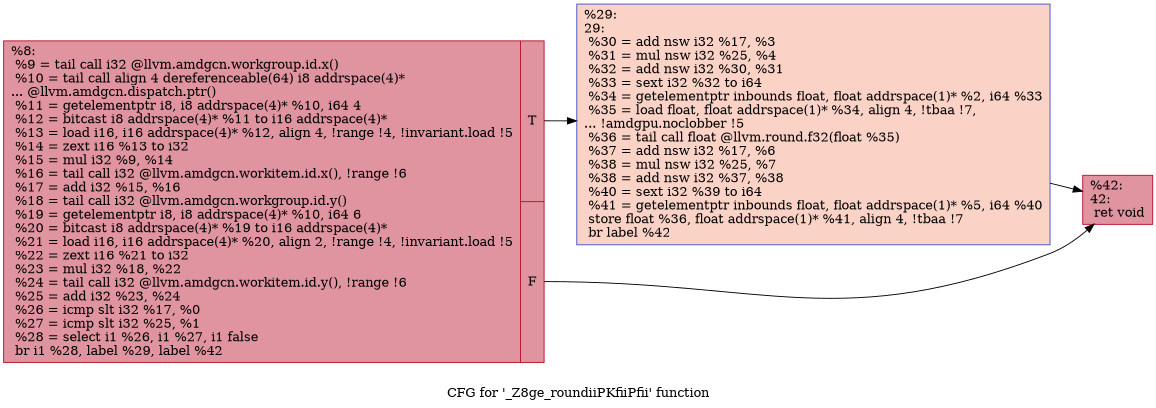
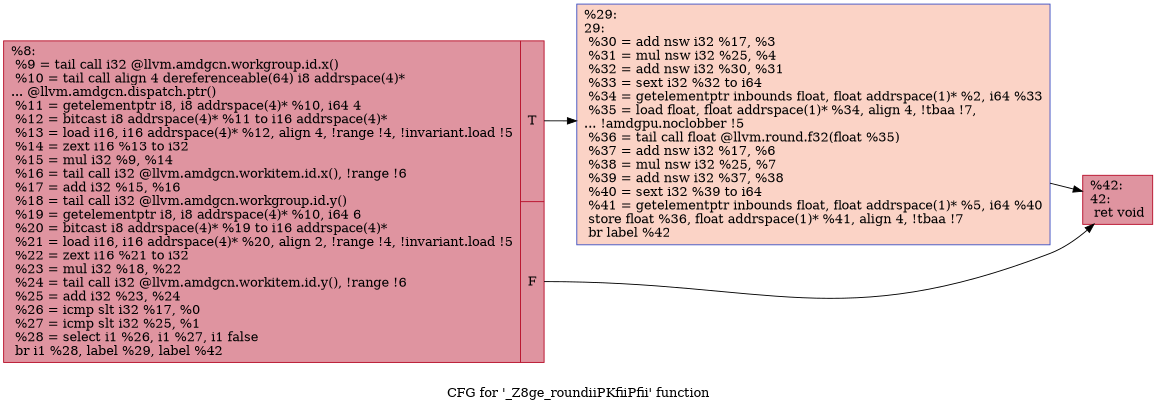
(684, 178) -> (684, 178)
